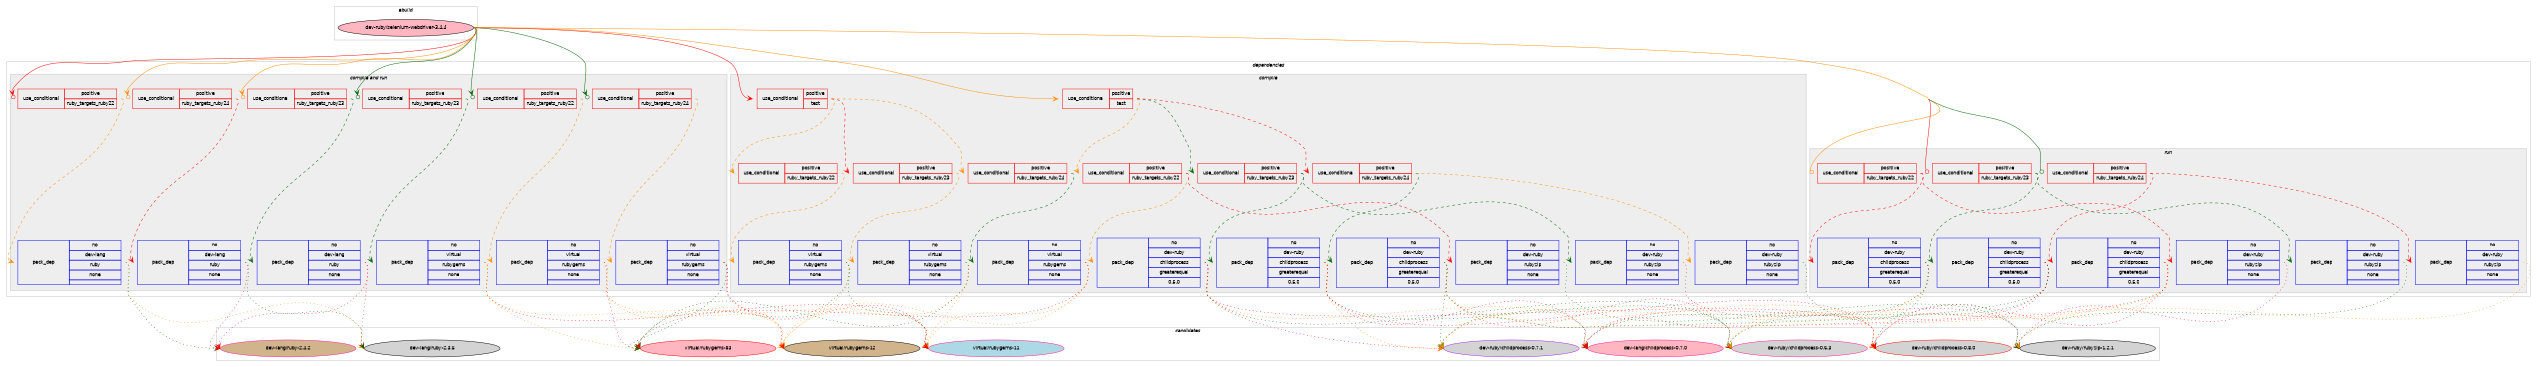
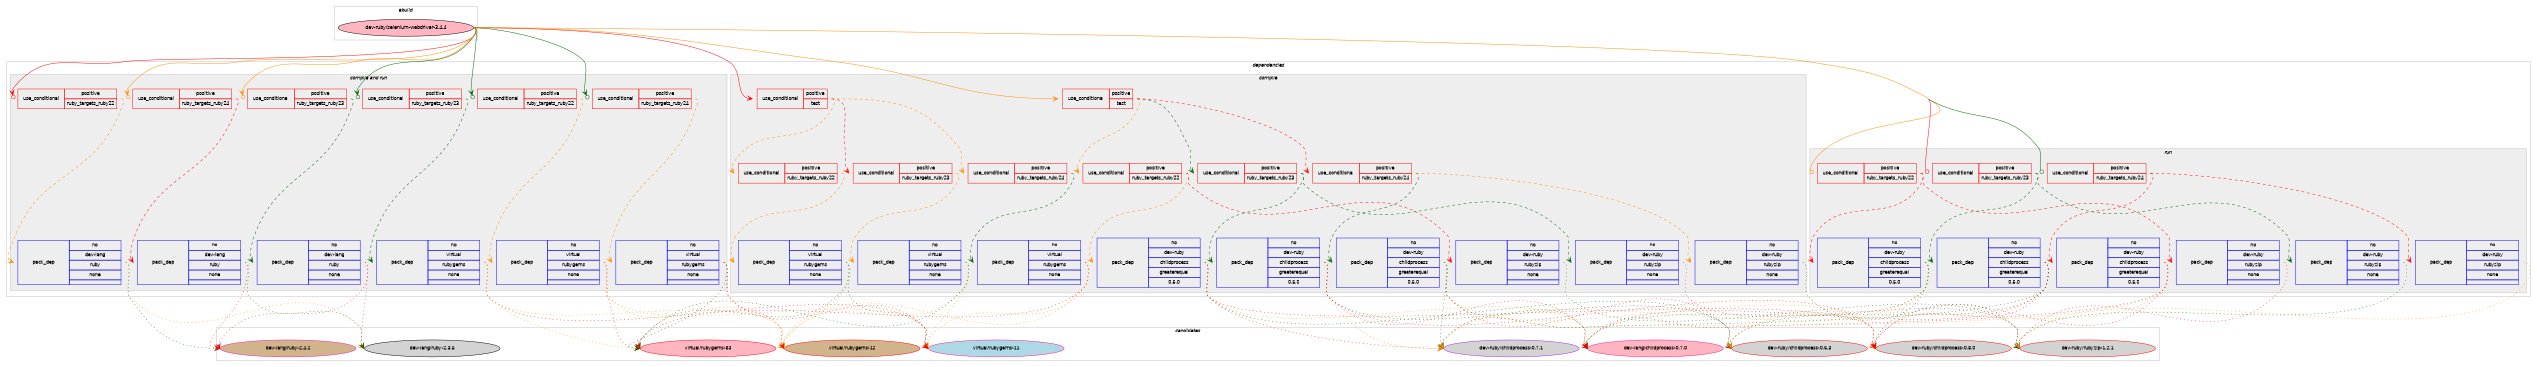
(852, 348) -> (852, 348)
(1800, 348) -> (1800, 348)
(2088, 348) -> (2088, 348)
